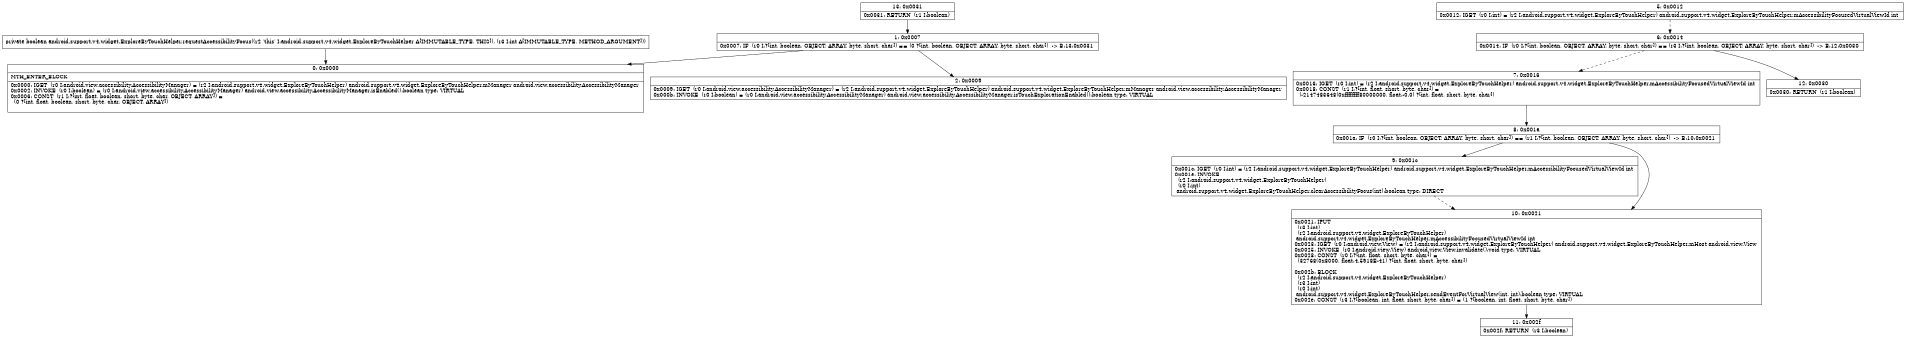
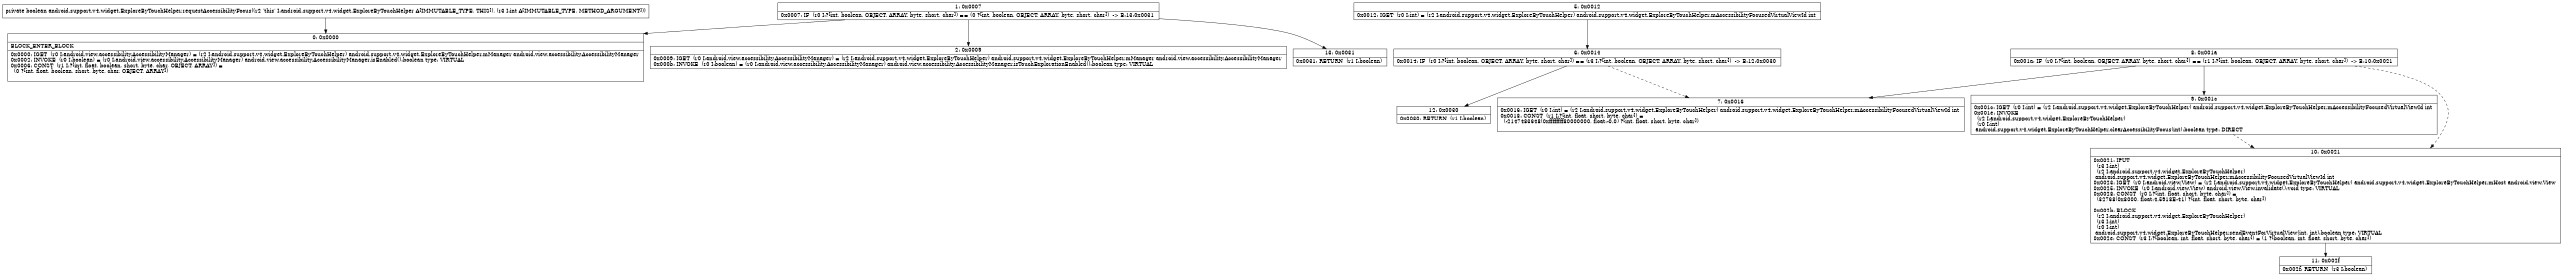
(908, 25) -> (1243, 26)
(1670, 25) -> (1587, 33)
(39, 77) -> (42, 46)
(1527, 114) -> (2004, 82)
(1647, 165) -> (2426, 85)
